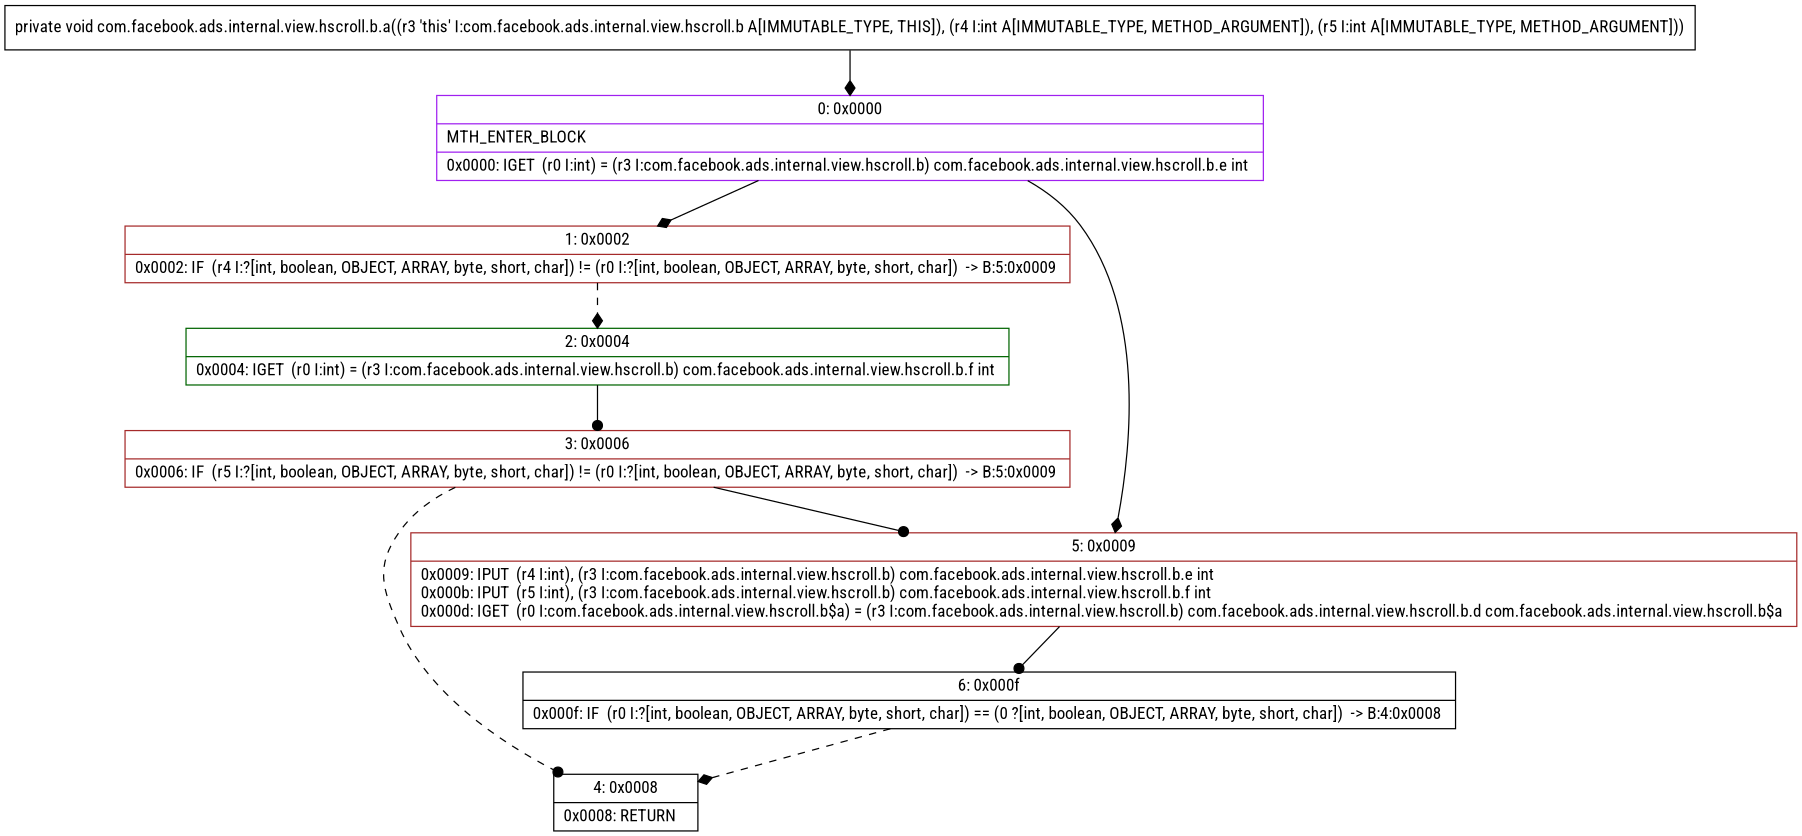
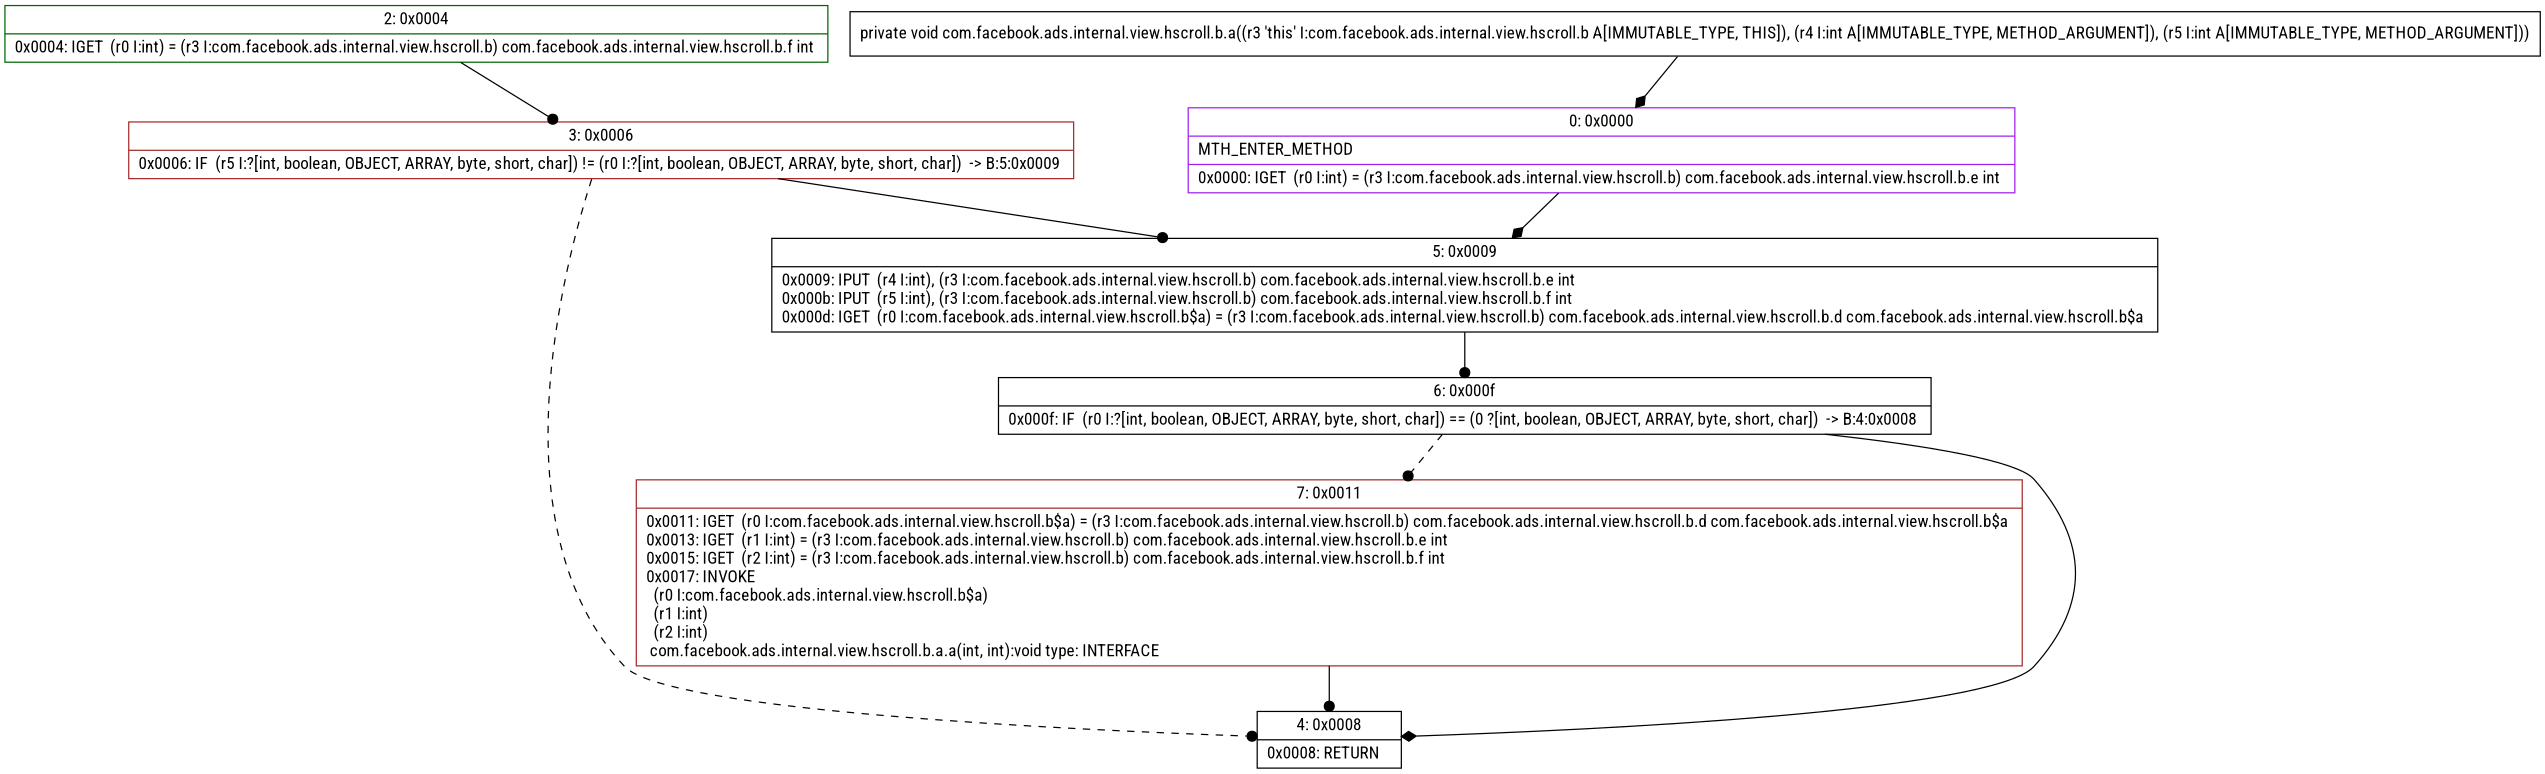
(517, 137) -> (1276, 150)
(597, 254) -> none
none -> (1329, 573)
(1104, 580) -> (1465, 285)
(801, 753) -> (1939, 696)
